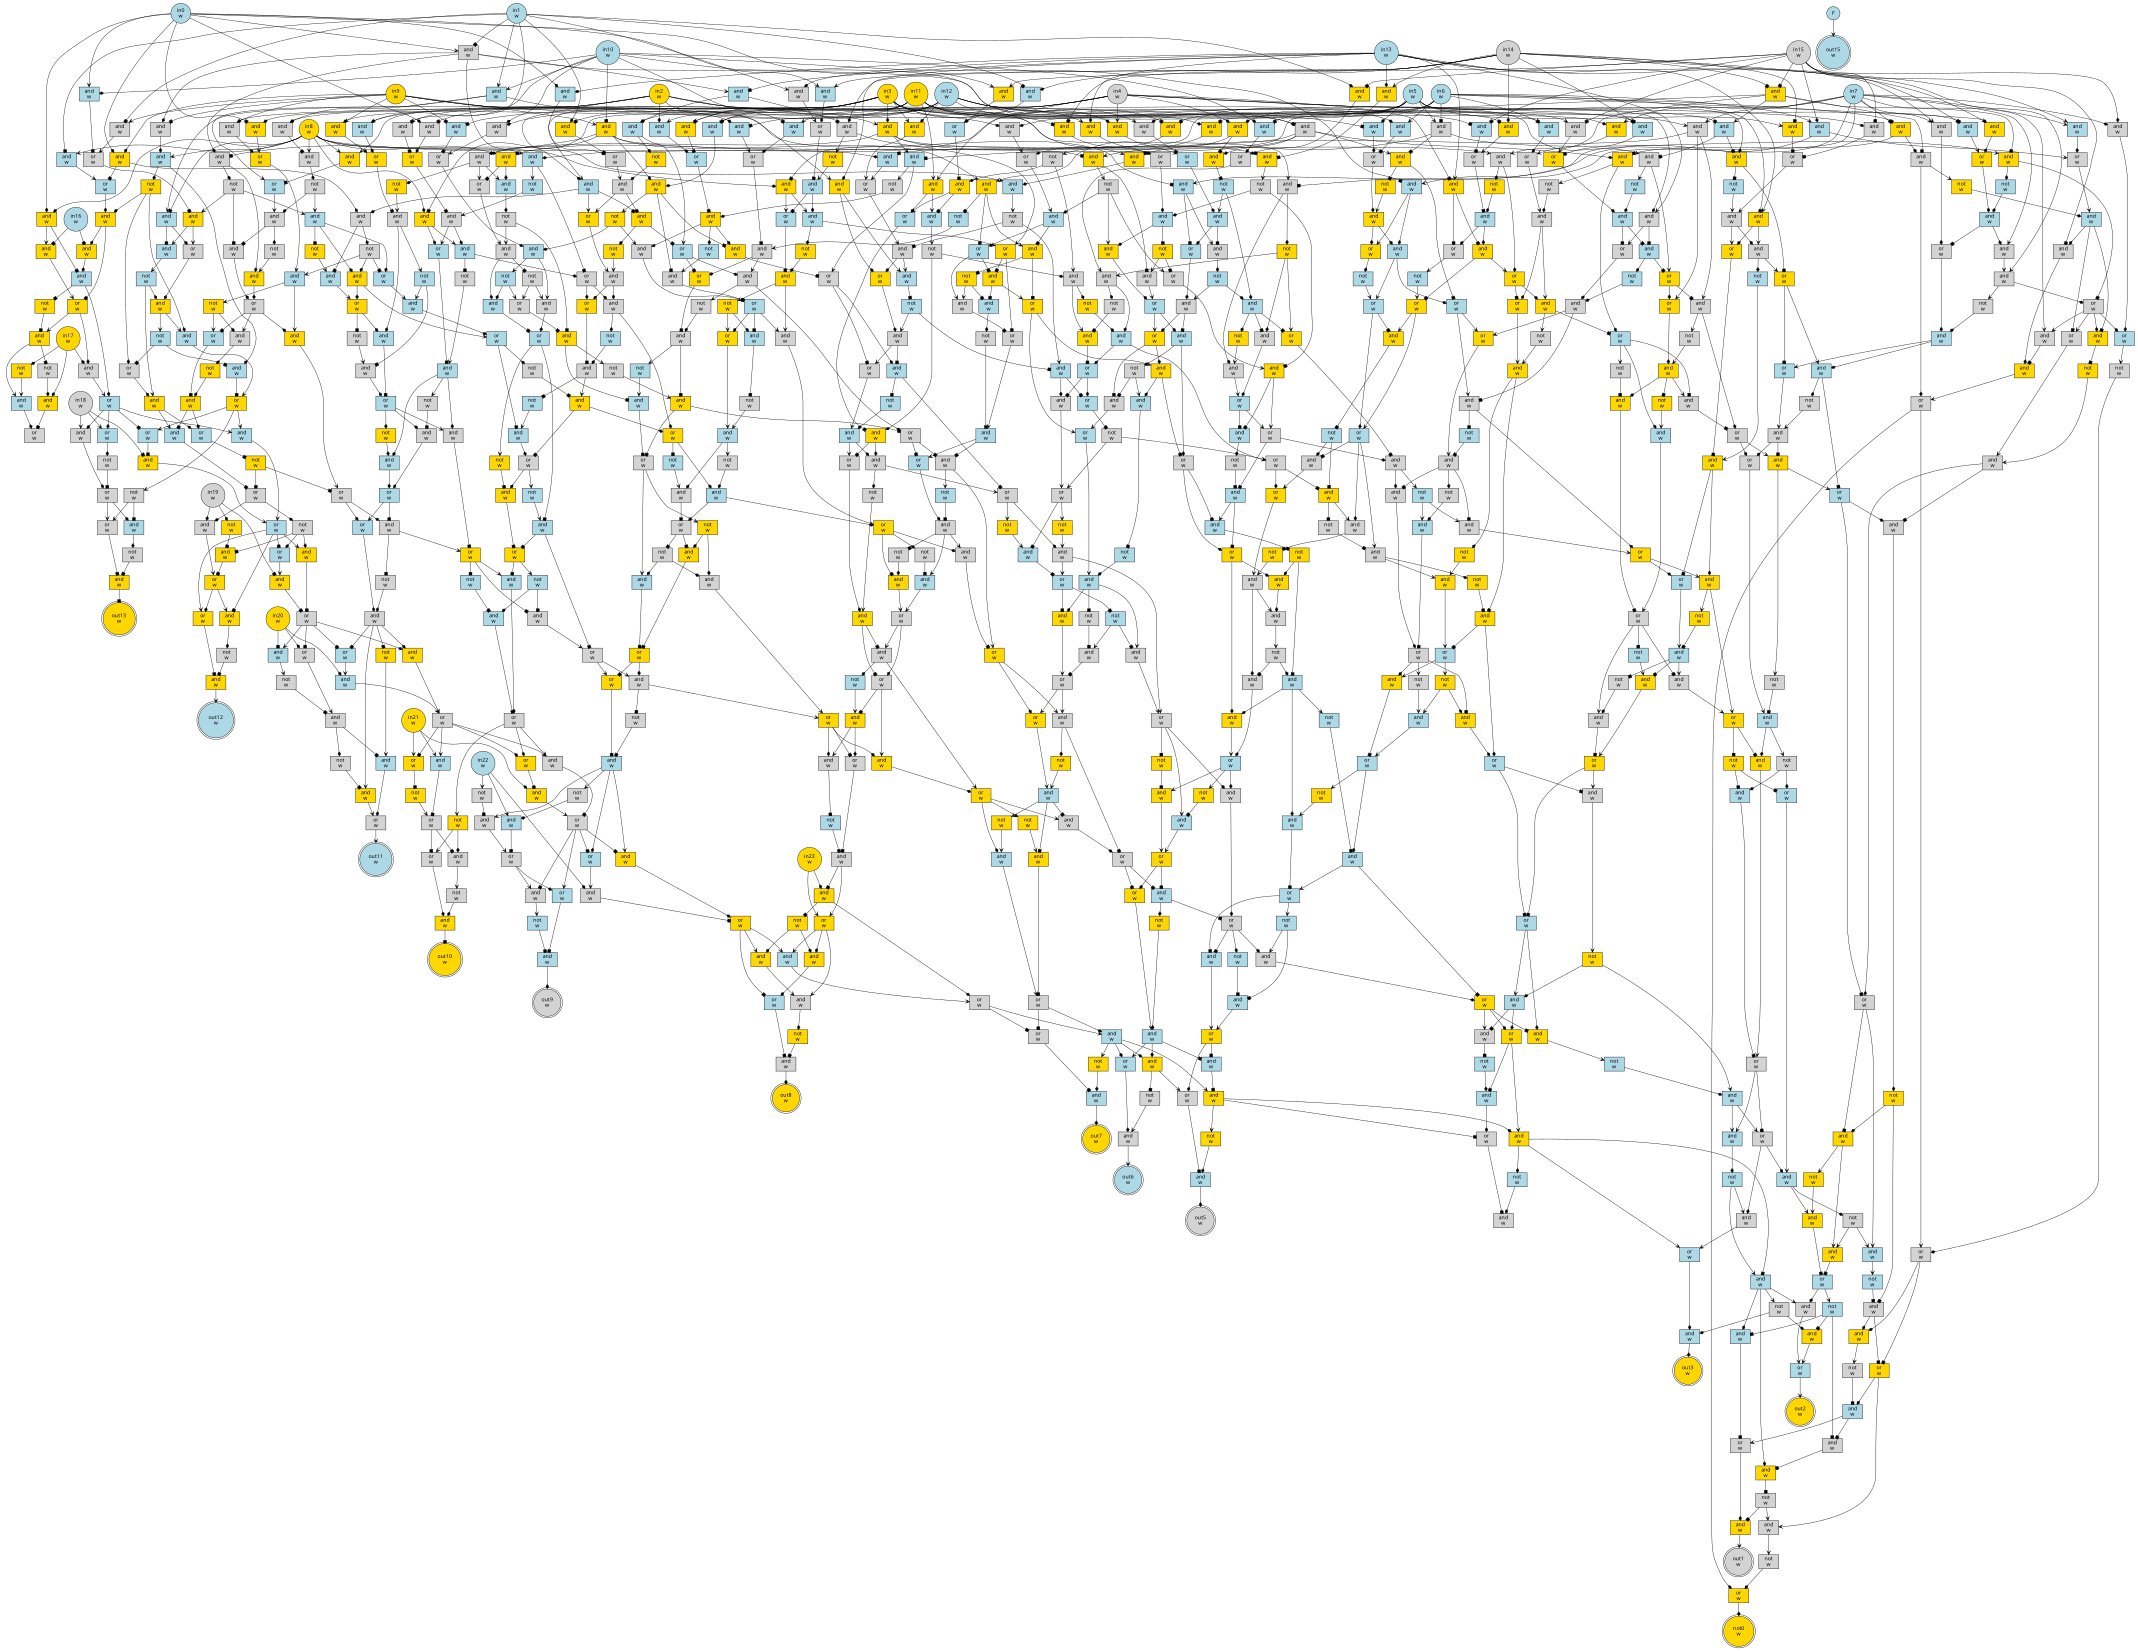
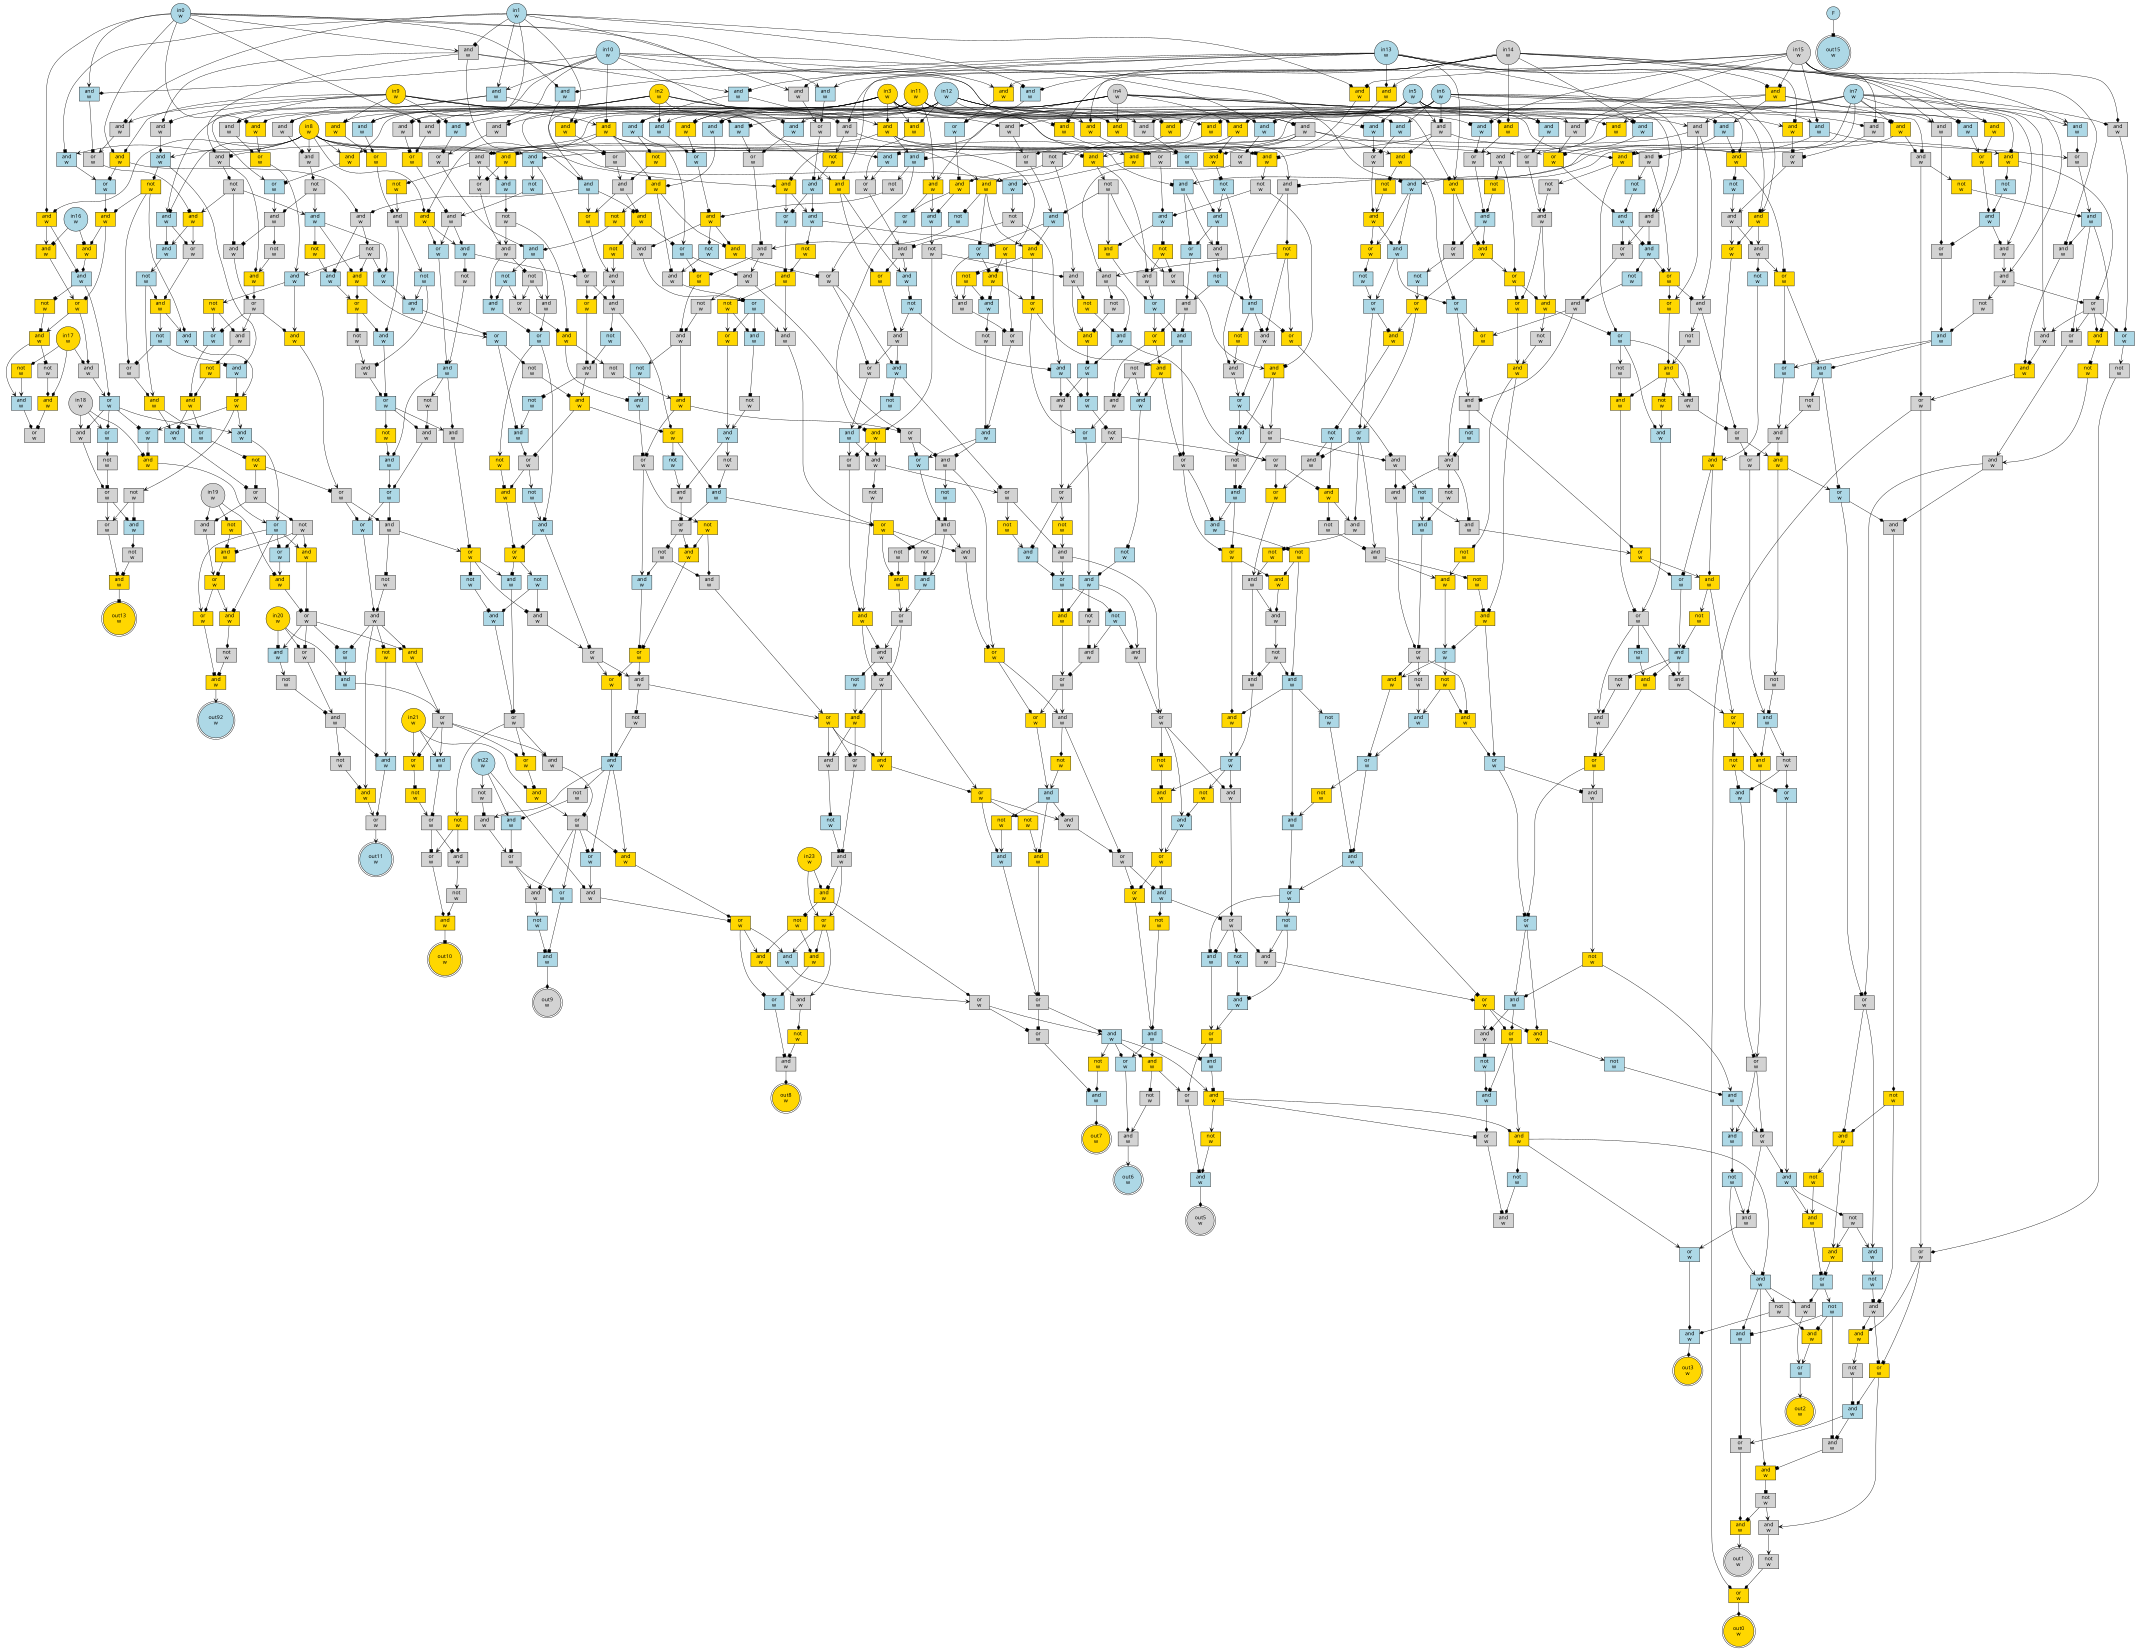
(1833, 26) -> (1833, 26)
(216, 720) -> (216, 720)
(1739, 1631) -> (1739, 1631)
